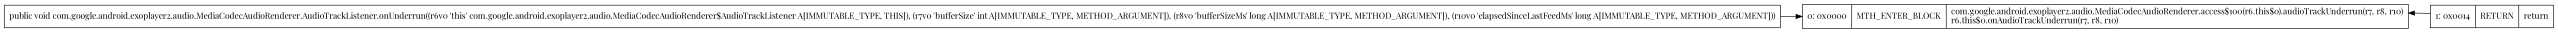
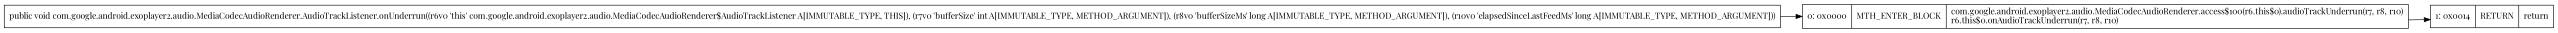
(2422, 13) -> (2416, 20)
